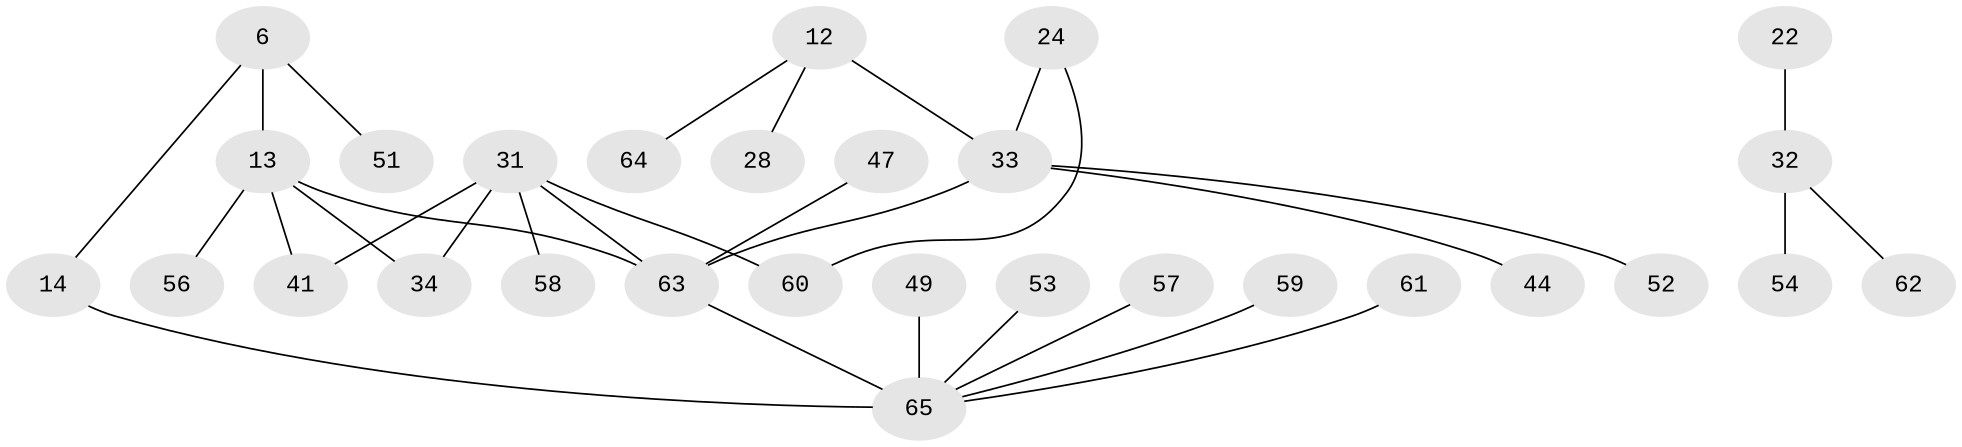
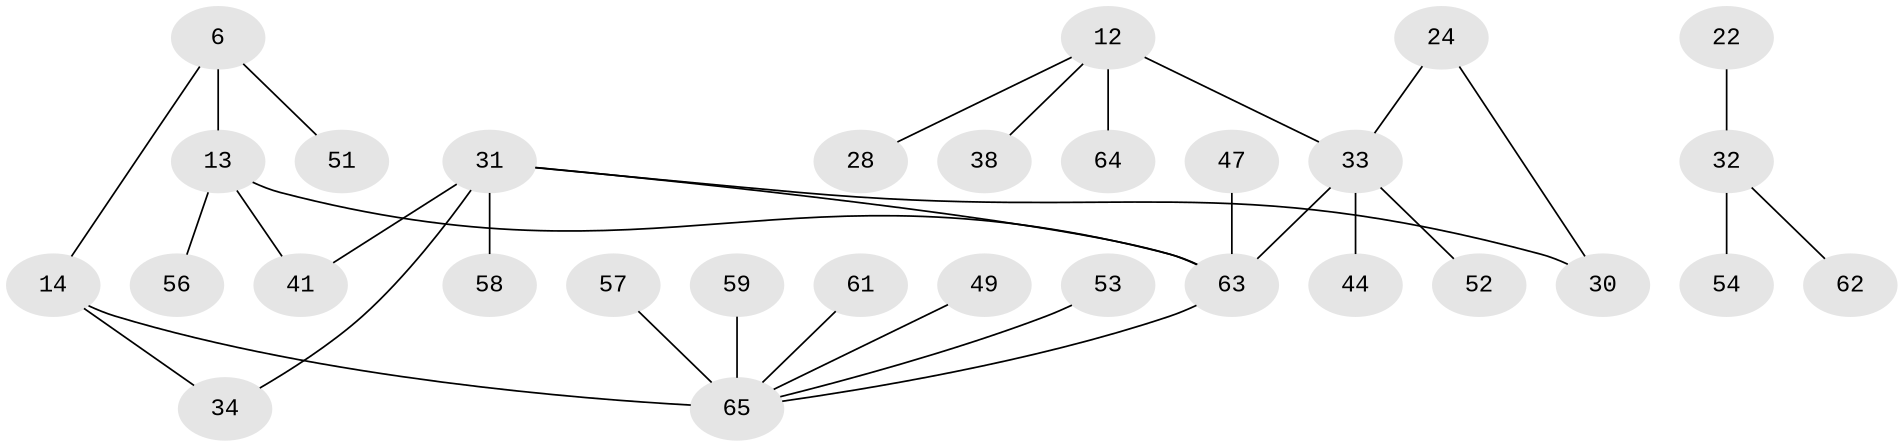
none -> (984, 161)
(344, 224) -> (139, 347)
(795, 285) -> (1603, 285)
